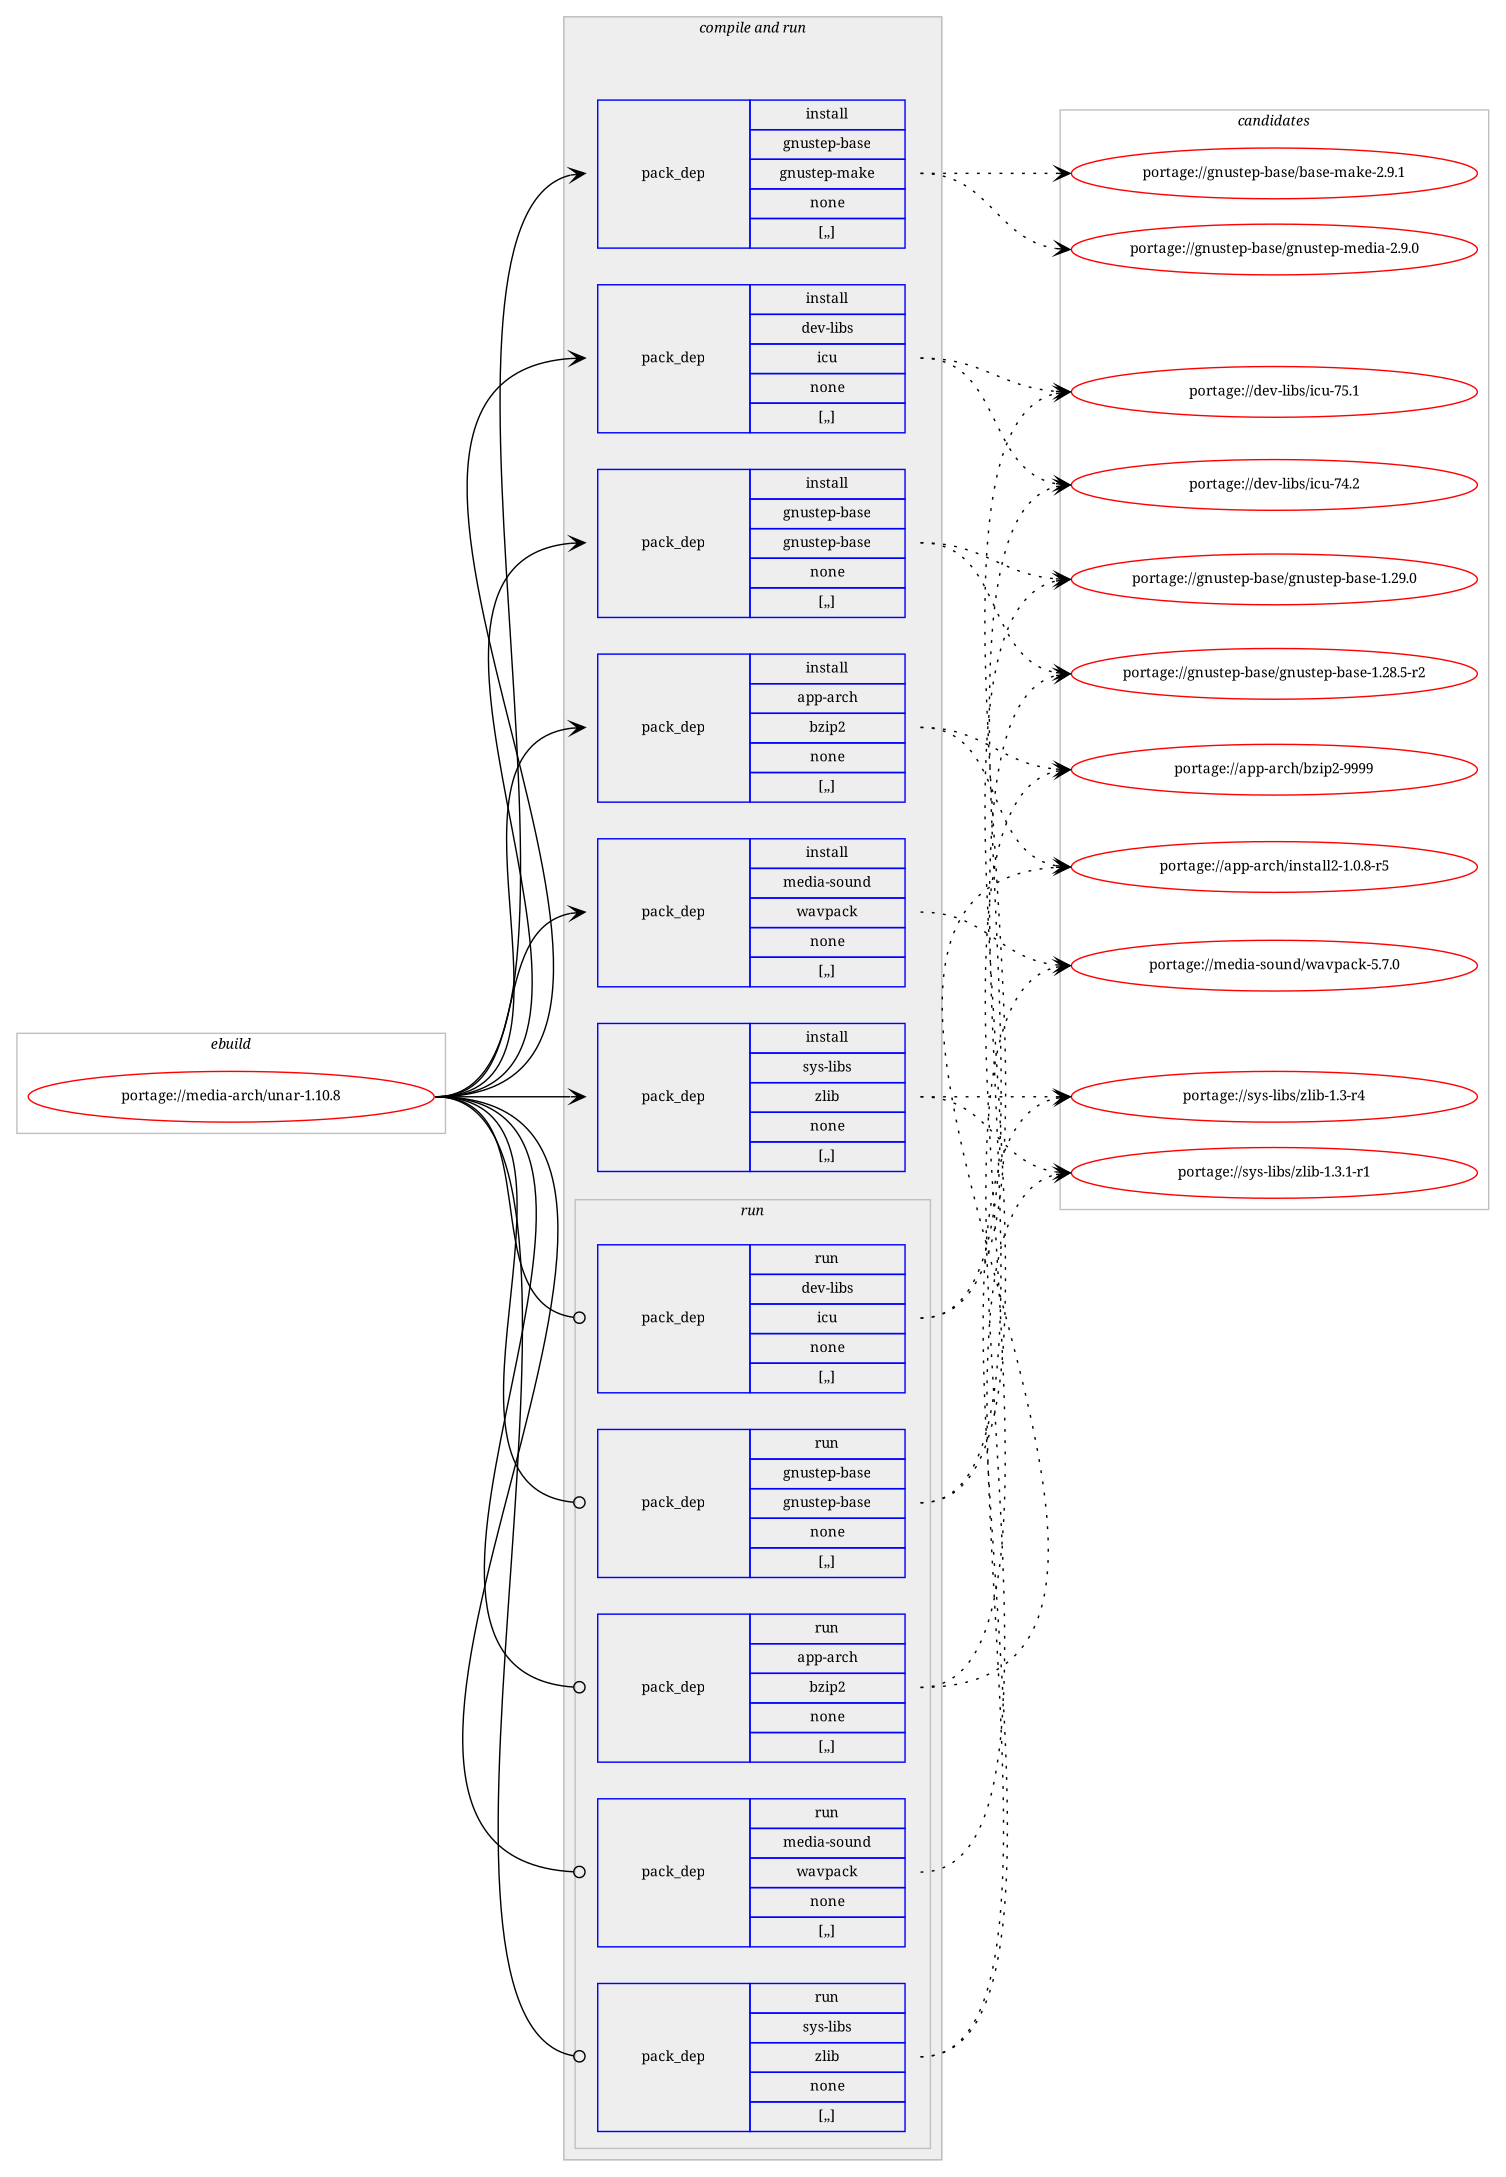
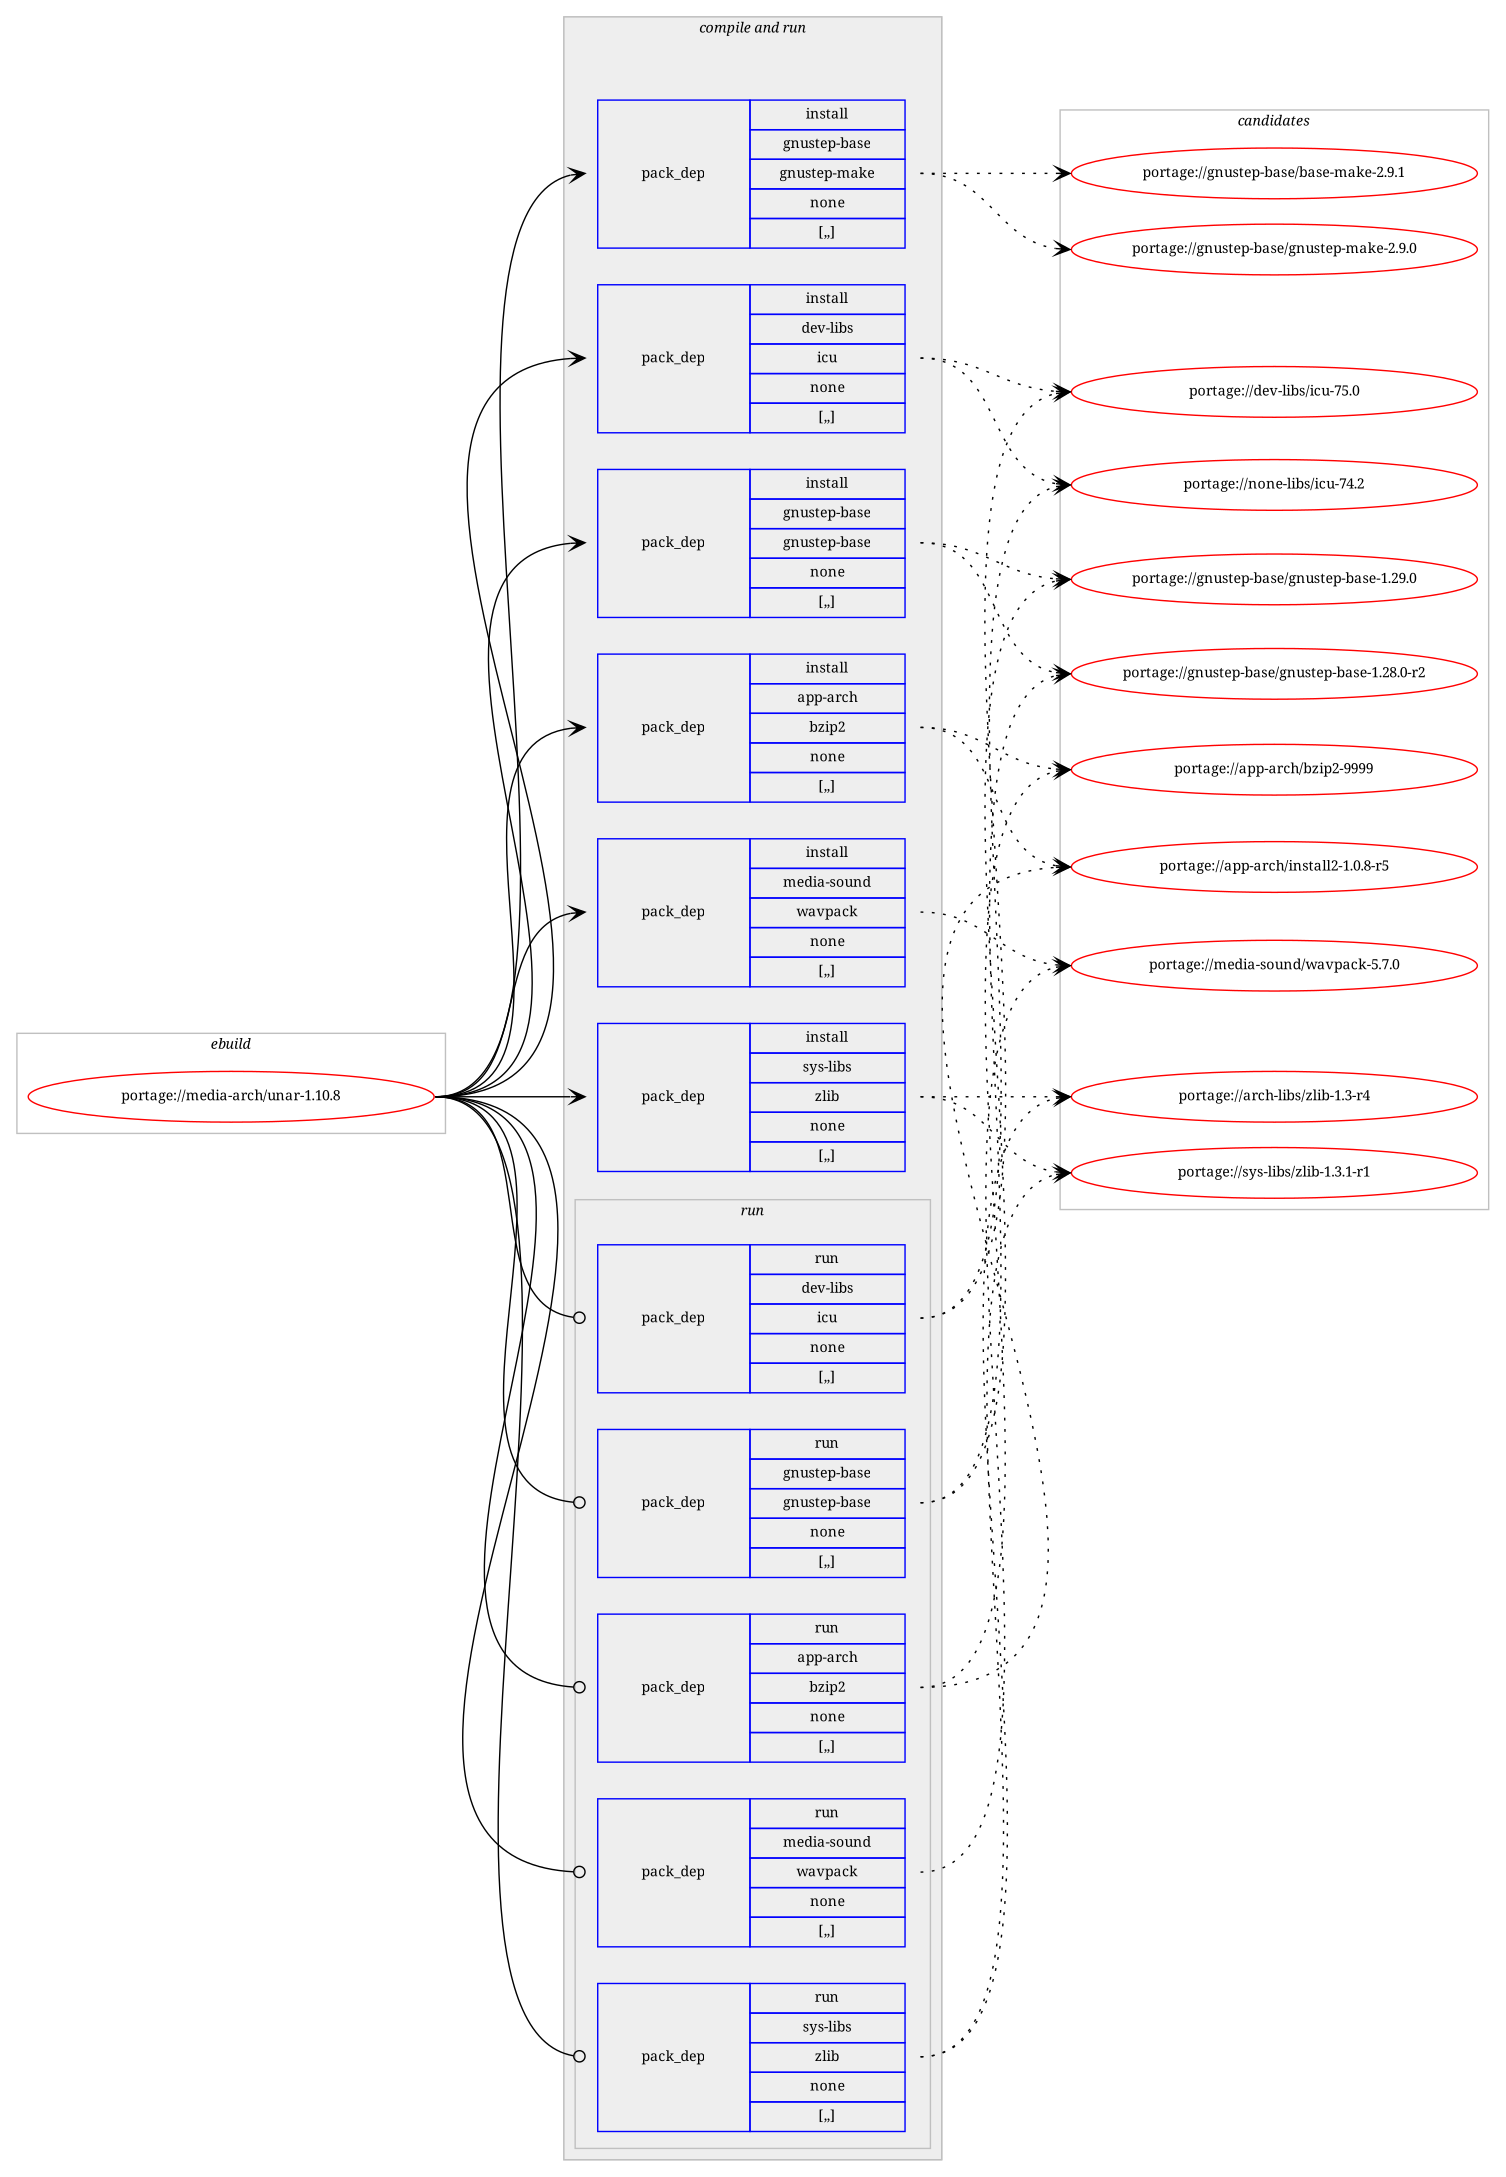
(1274, 250) -> (1274, 250)
(1274, 392) -> (1274, 392)
(1274, 485) -> (1274, 485)
(1274, 674) -> (1274, 674)
(1274, 1097) -> (1274, 1097)
